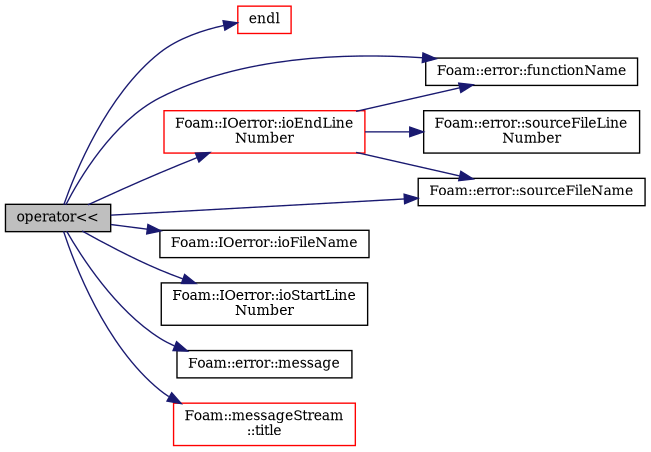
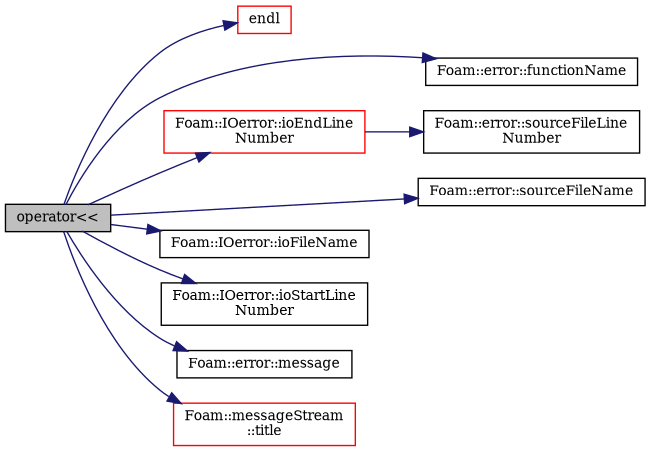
(408, 100) -> none
(408, 164) -> none
